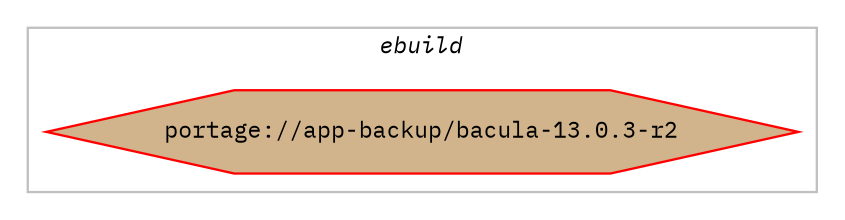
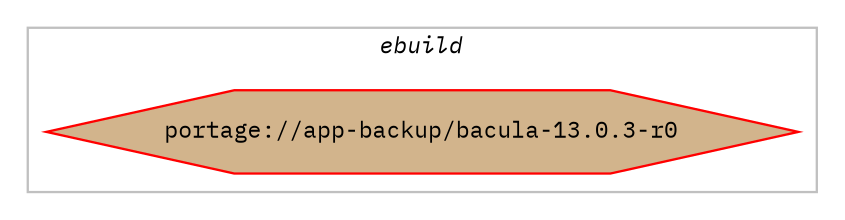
(422, 132) -> (422, 132)
